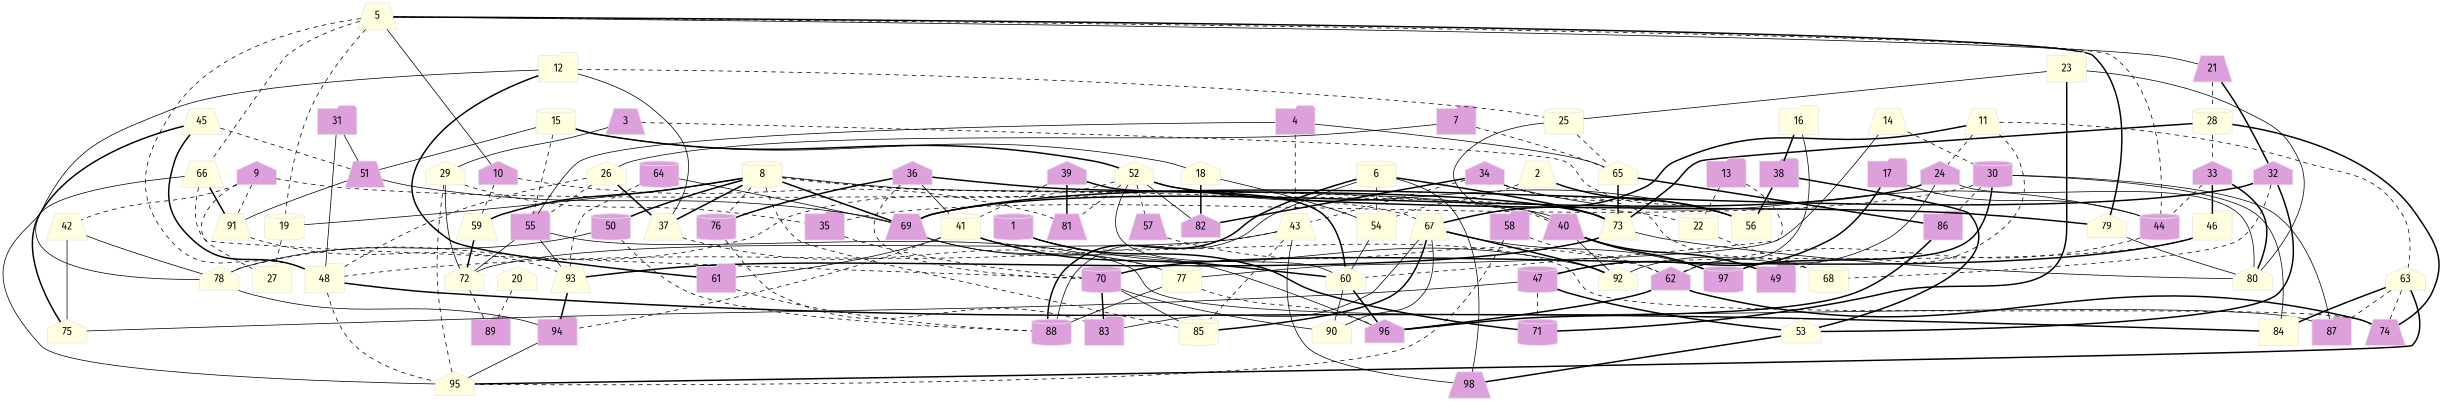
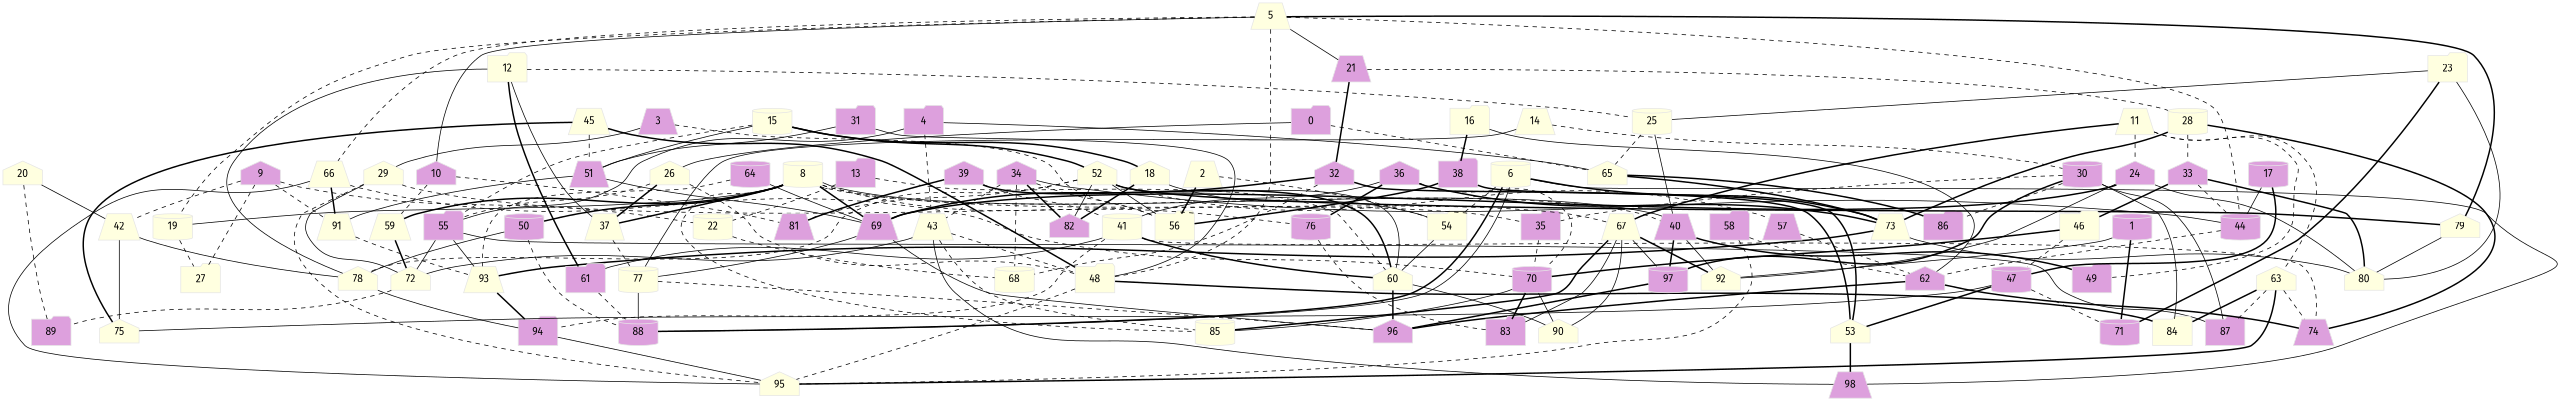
(1456, 122) -> (1311, 122)
(1004, 144) -> (1036, 145)
(1887, 174) -> (2268, 174)
none -> (73, 202)
(1677, 314) -> (1530, 306)
